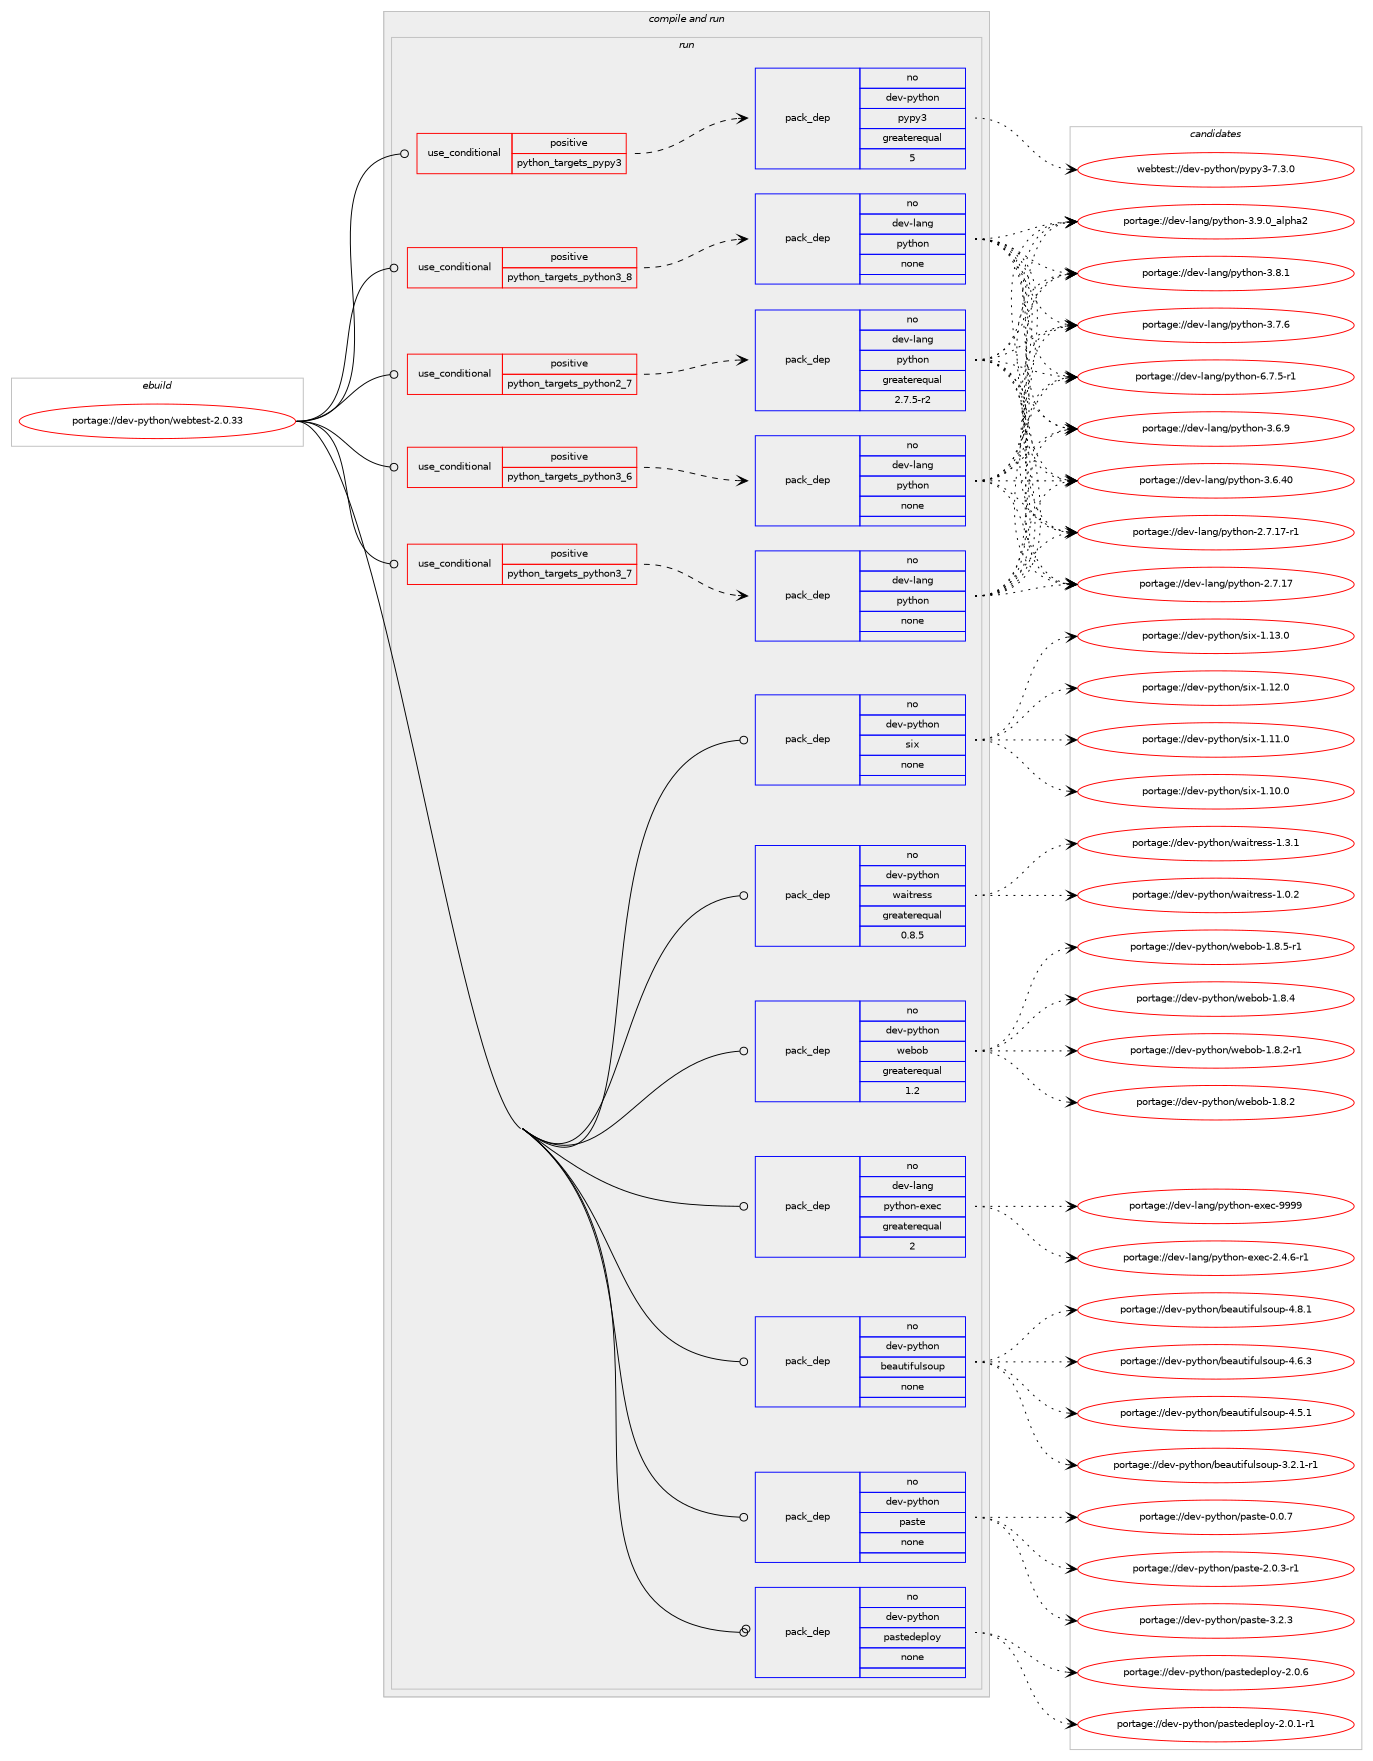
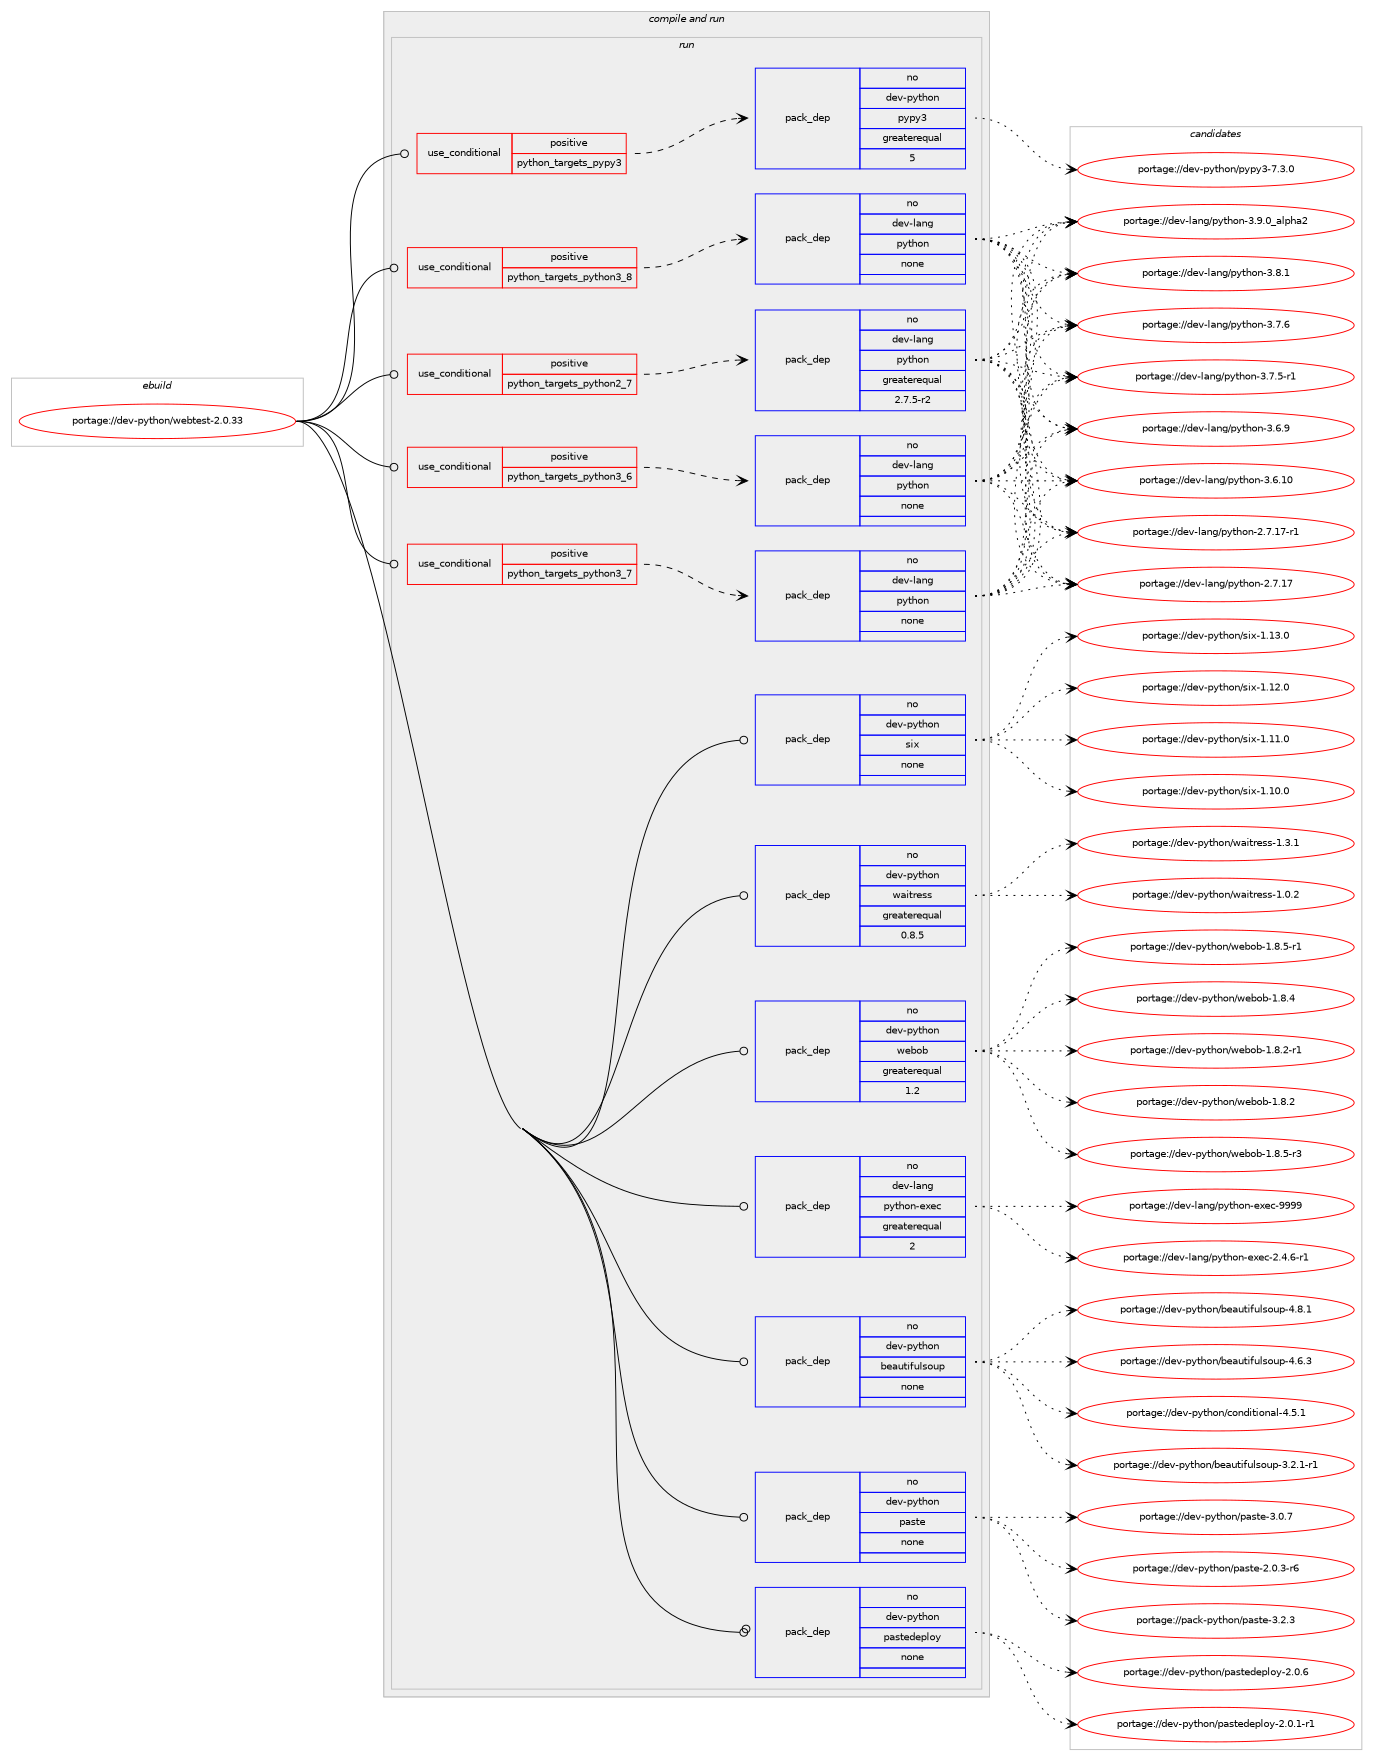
(1216, 170) -> (1216, 170)
(1216, 377) -> (1216, 377)
(1216, 481) -> (1216, 481)
none -> (1216, 1155)
(1216, 1414) -> (1216, 1414)
(1216, 1517) -> (1216, 1517)
(1216, 1569) -> (1216, 1569)
(1216, 1621) -> (1216, 1621)
